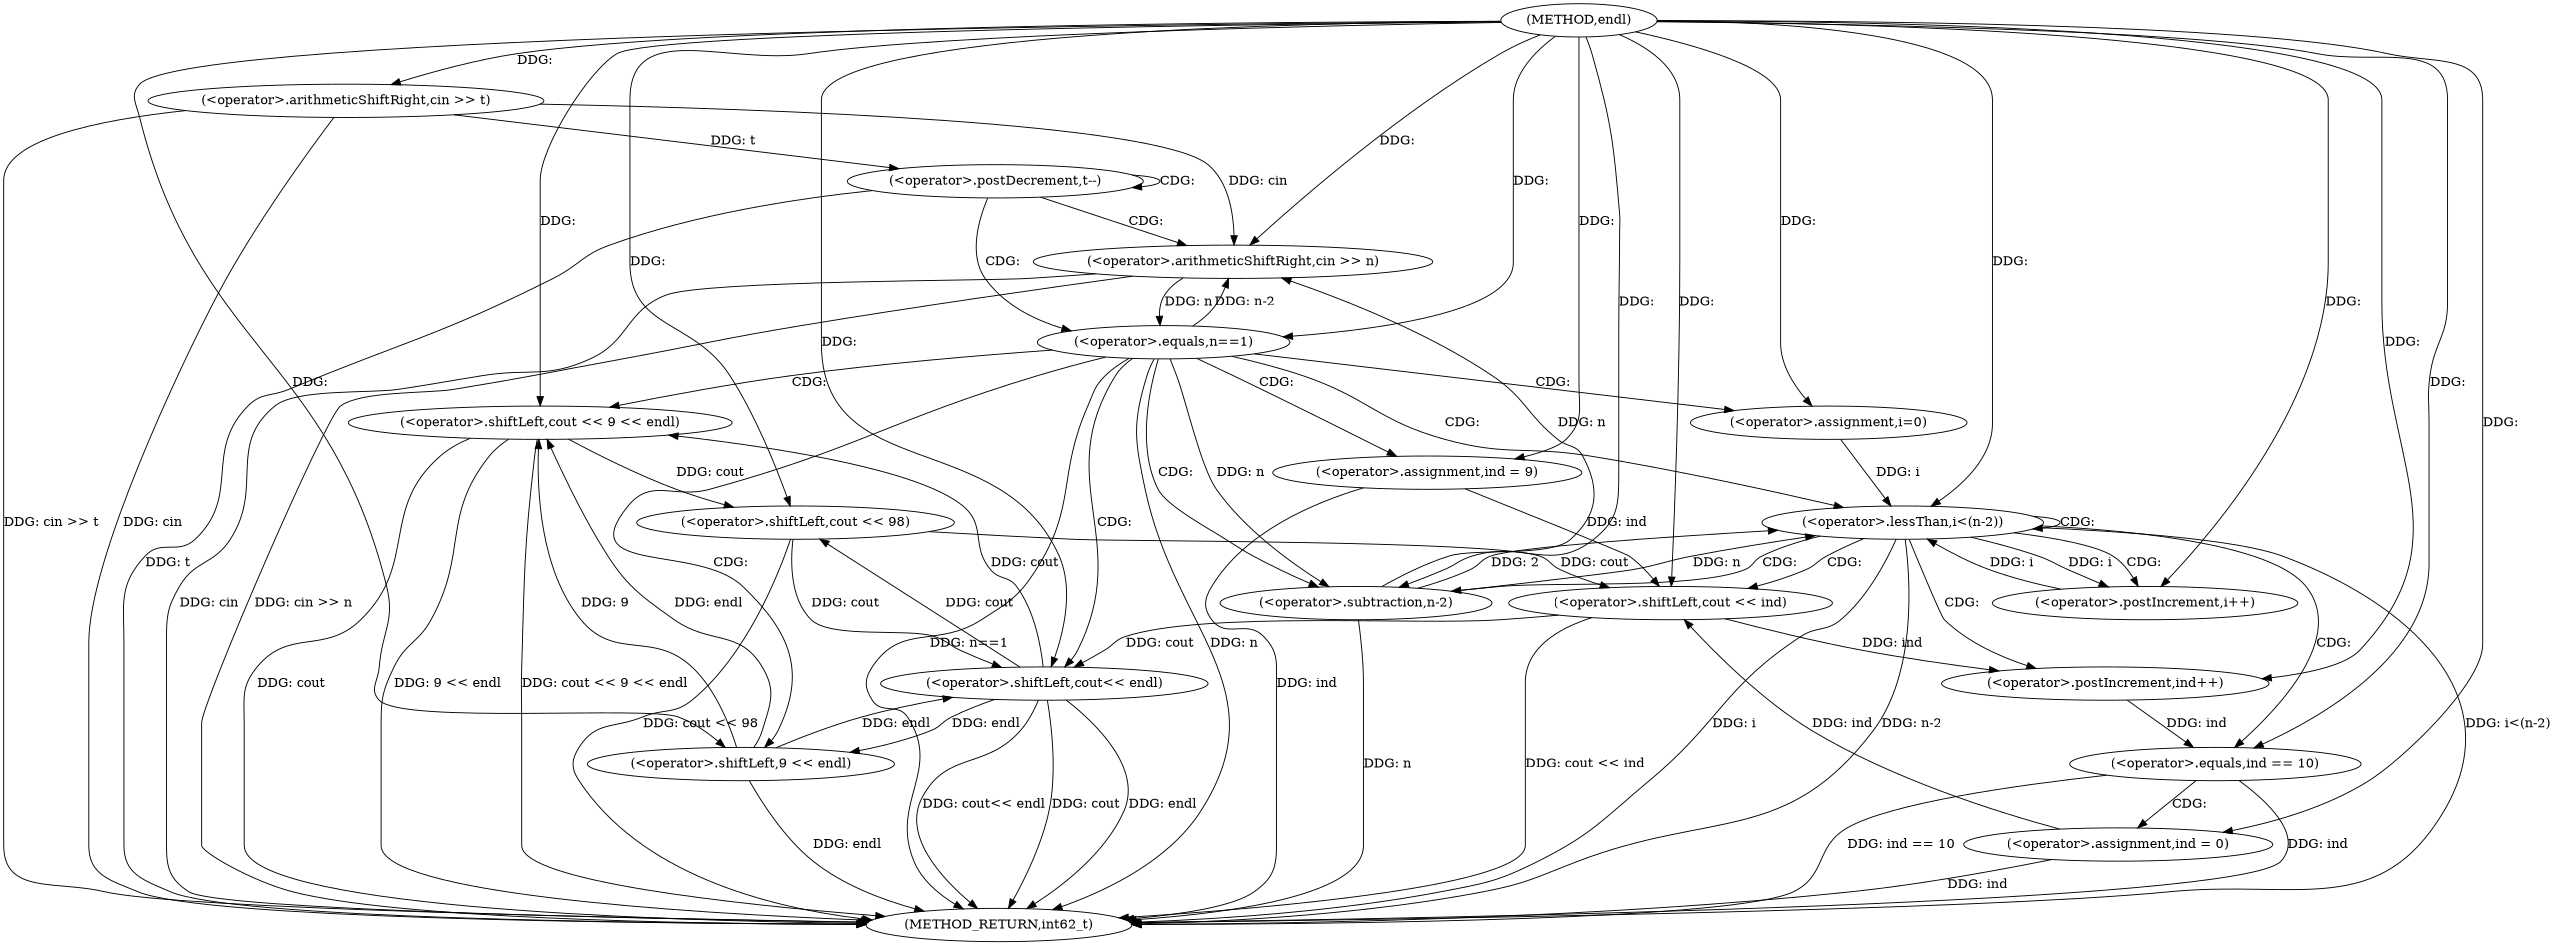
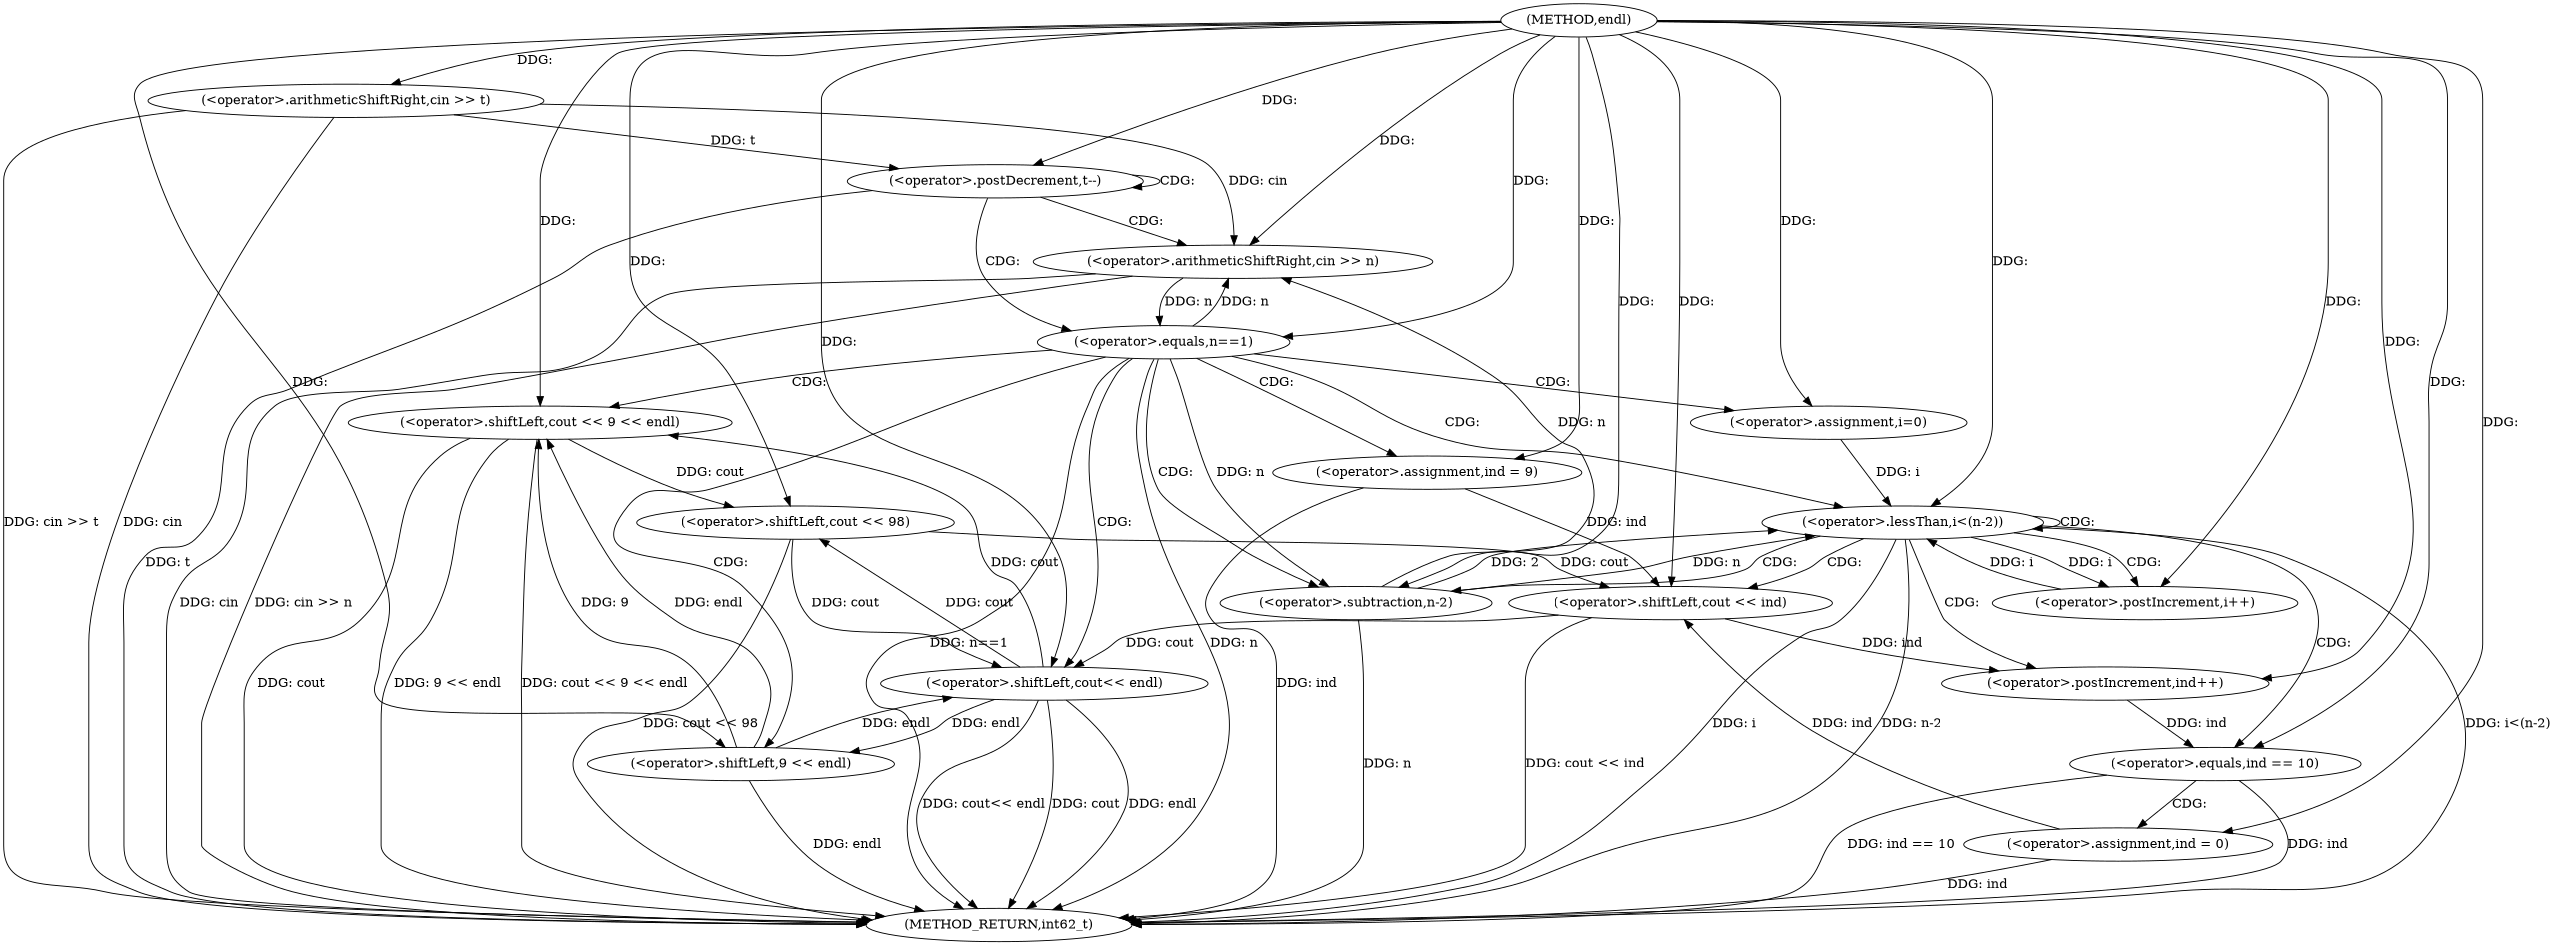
none -> (1273, 81)
(1245, 302) -> (1245, 302)
